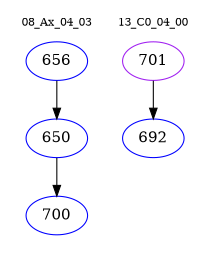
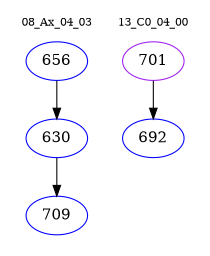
(57, 138) -> (57, 138)
(57, 216) -> (57, 216)
